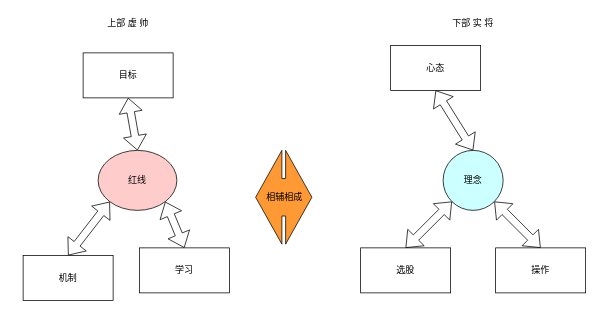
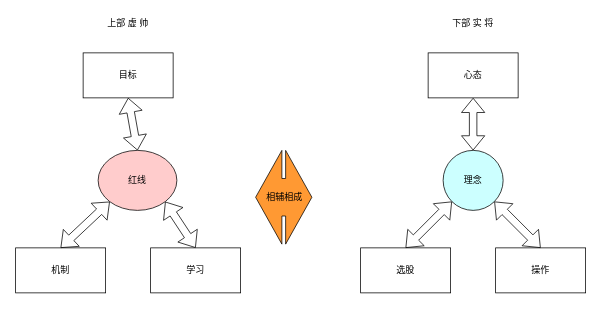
(435, 68) -> (473, 75)
(184, 270) -> (195, 270)
(68, 278) -> (60, 270)
